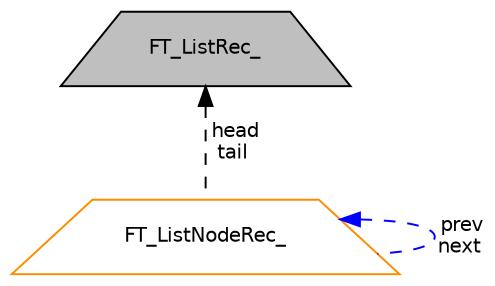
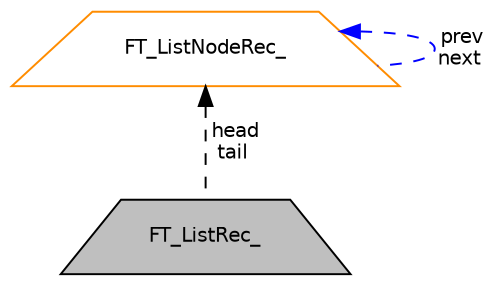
(206, 153) -> (206, 153)
